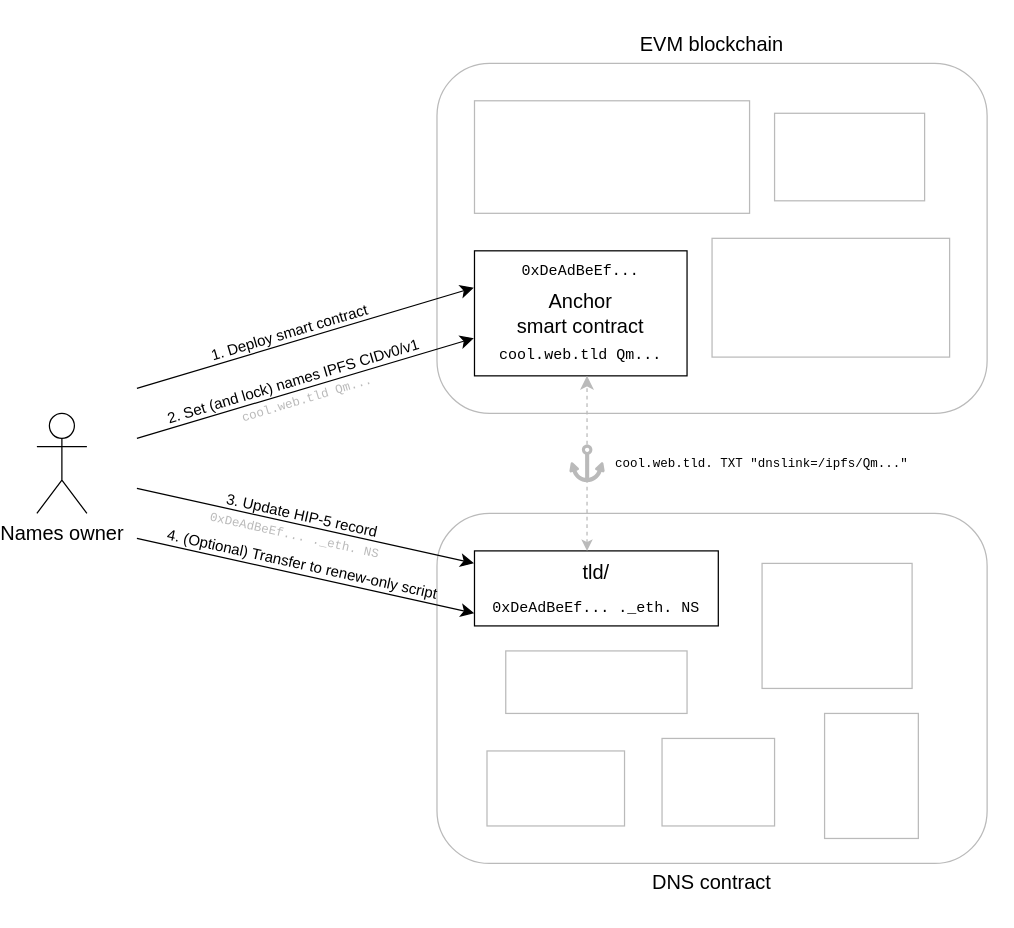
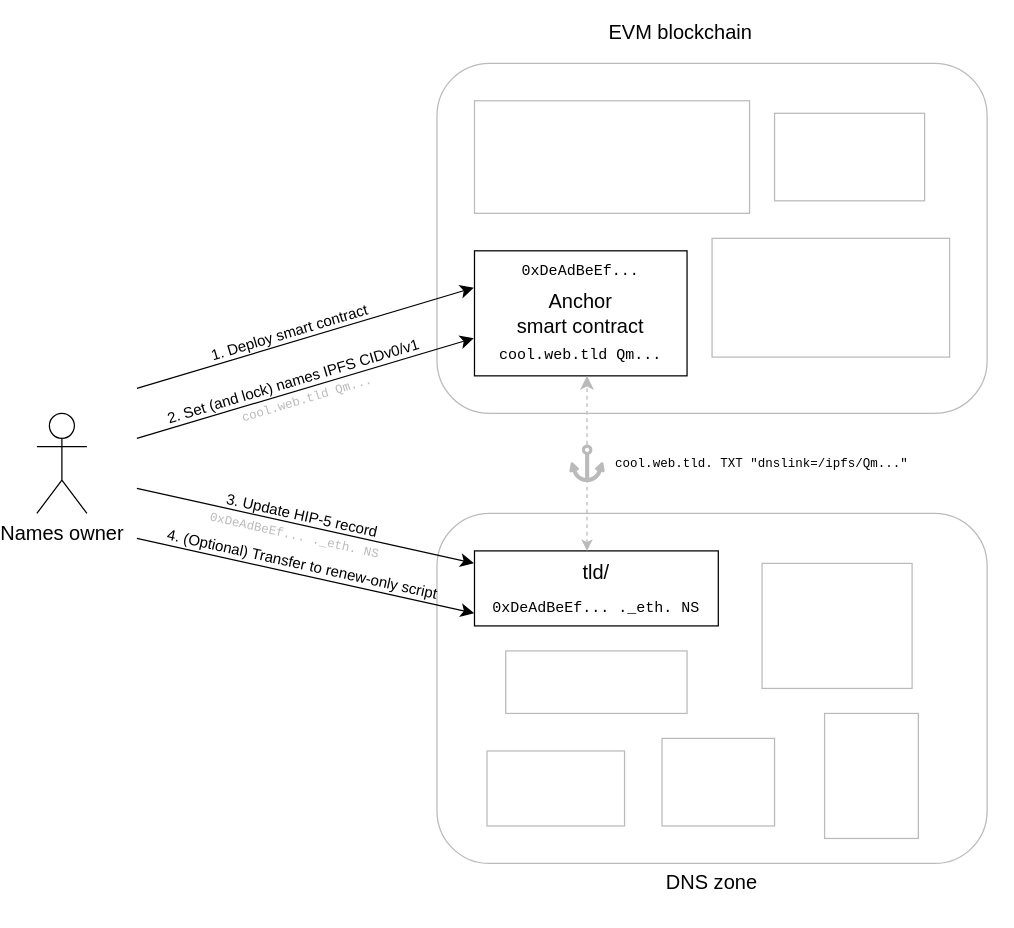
(712, 44) -> (681, 32)
(712, 882) -> (712, 882)
